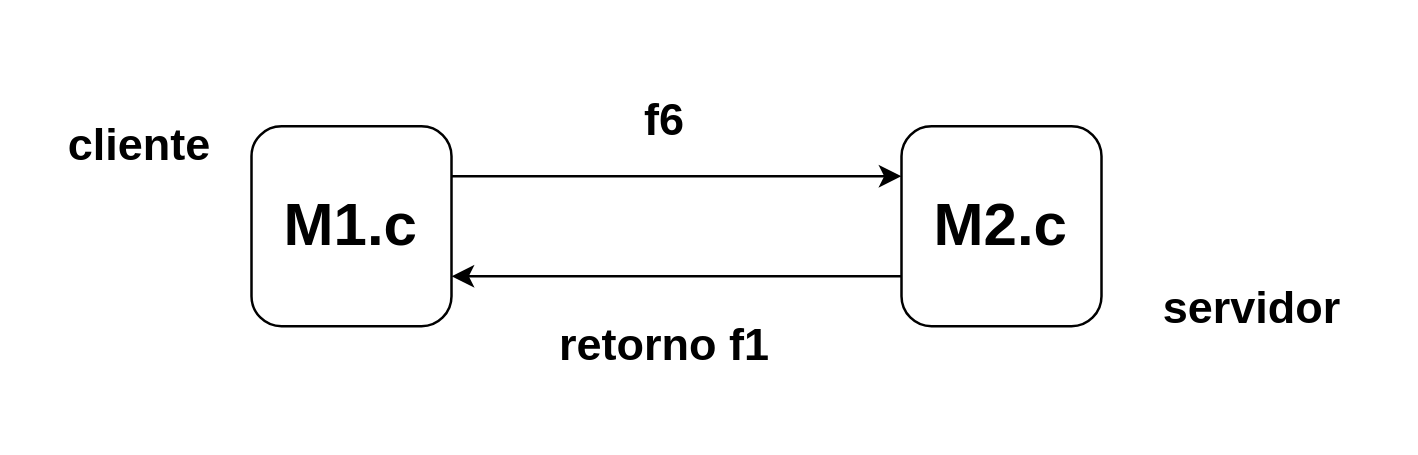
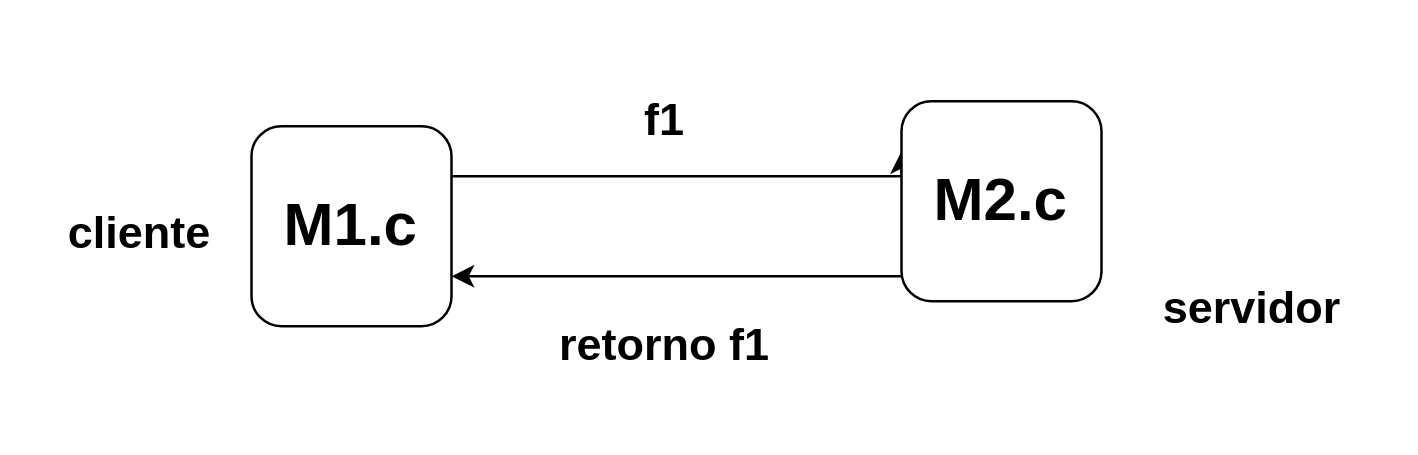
(665, 77) -> (665, 77)
(139, 139) -> (139, 226)
(1001, 226) -> (1001, 201)
